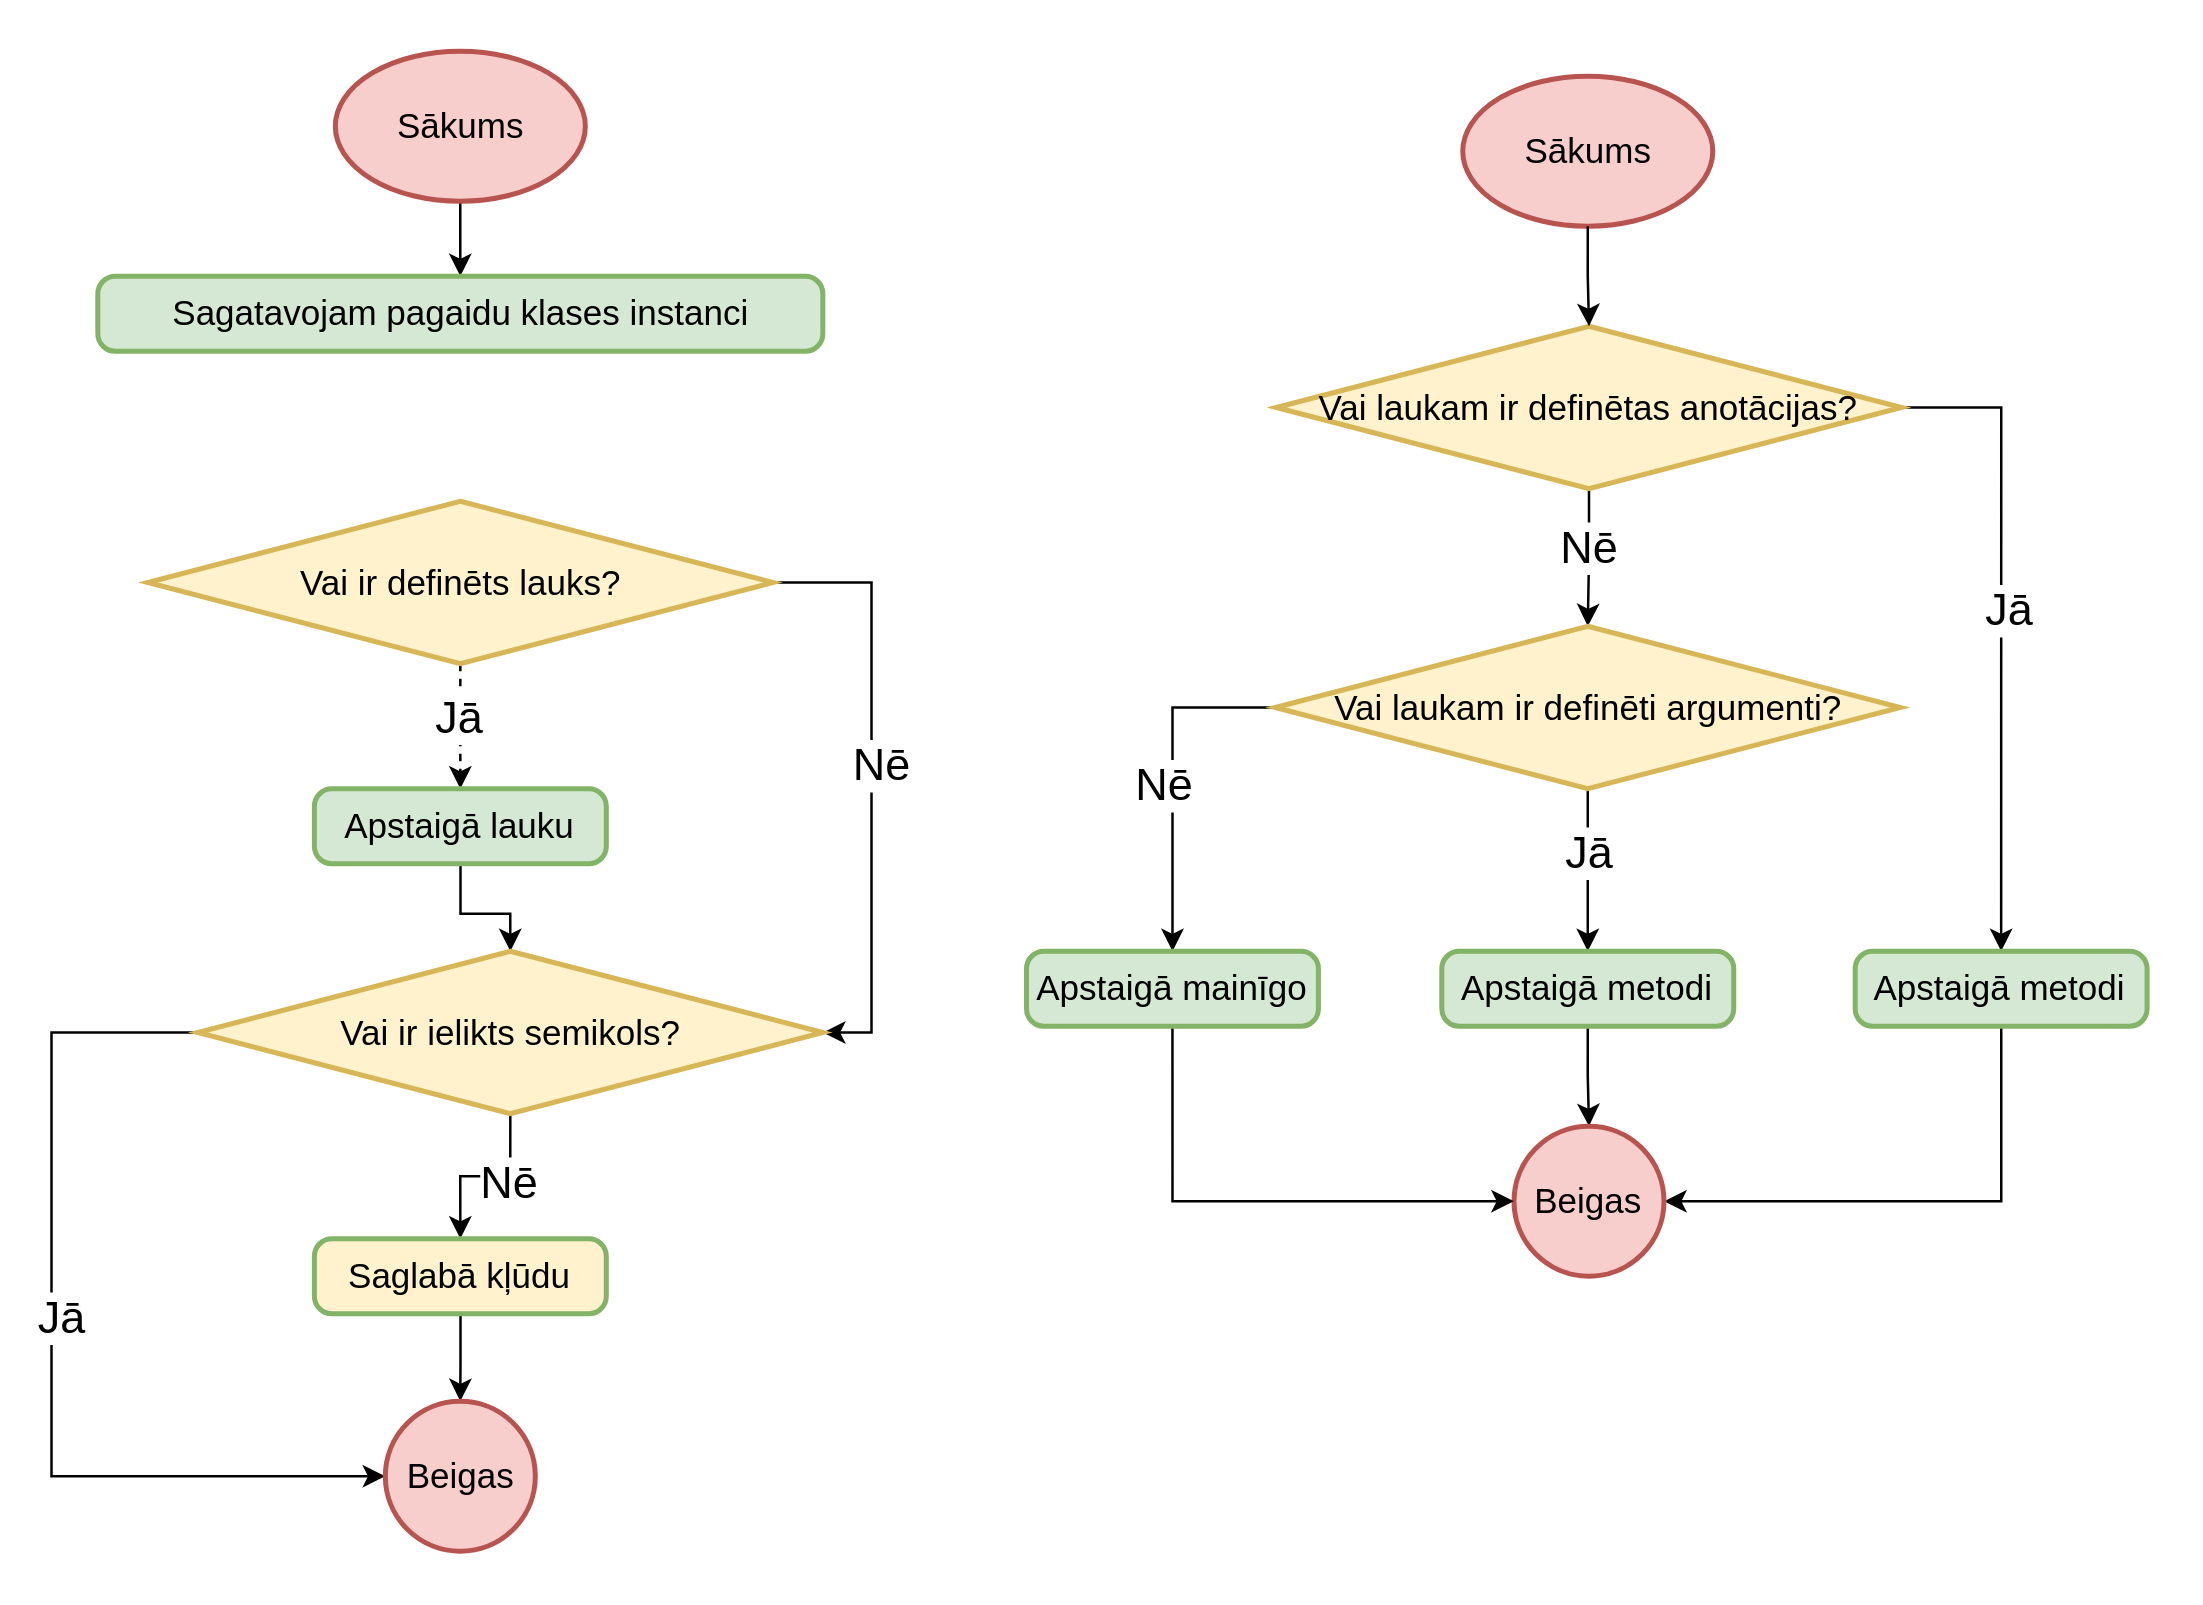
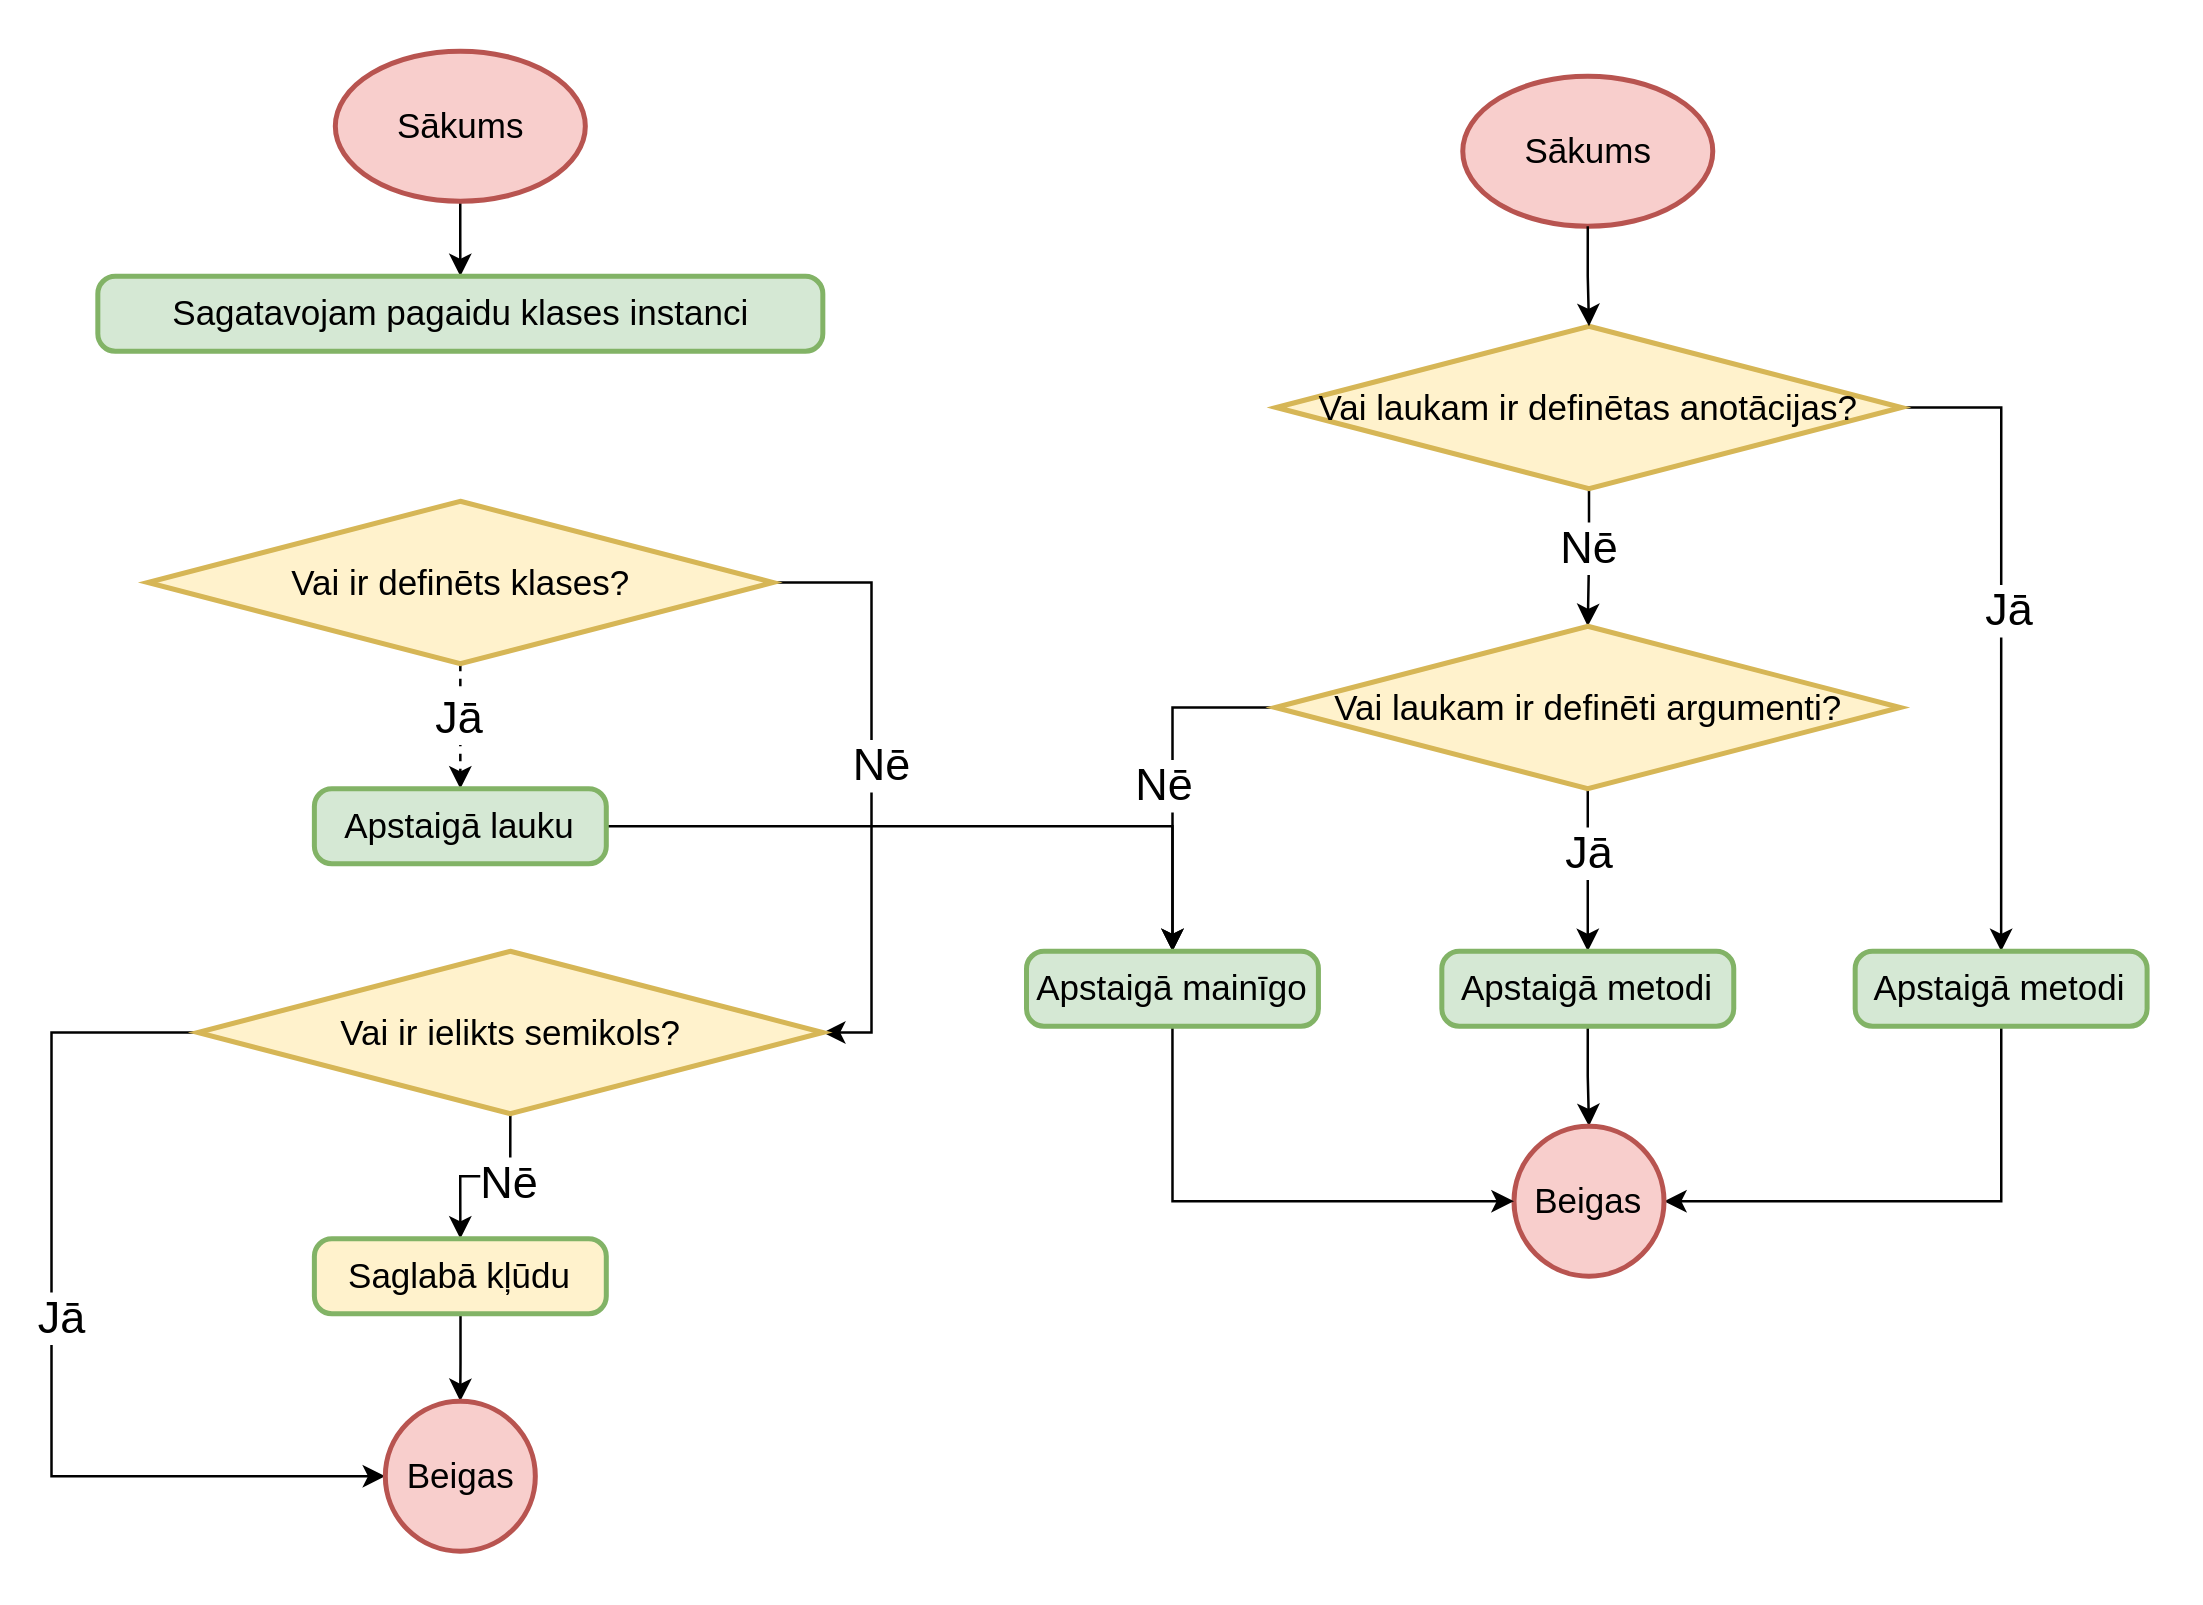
(461, 584) -> (461, 584)
(470, 914) -> (1022, 826)
